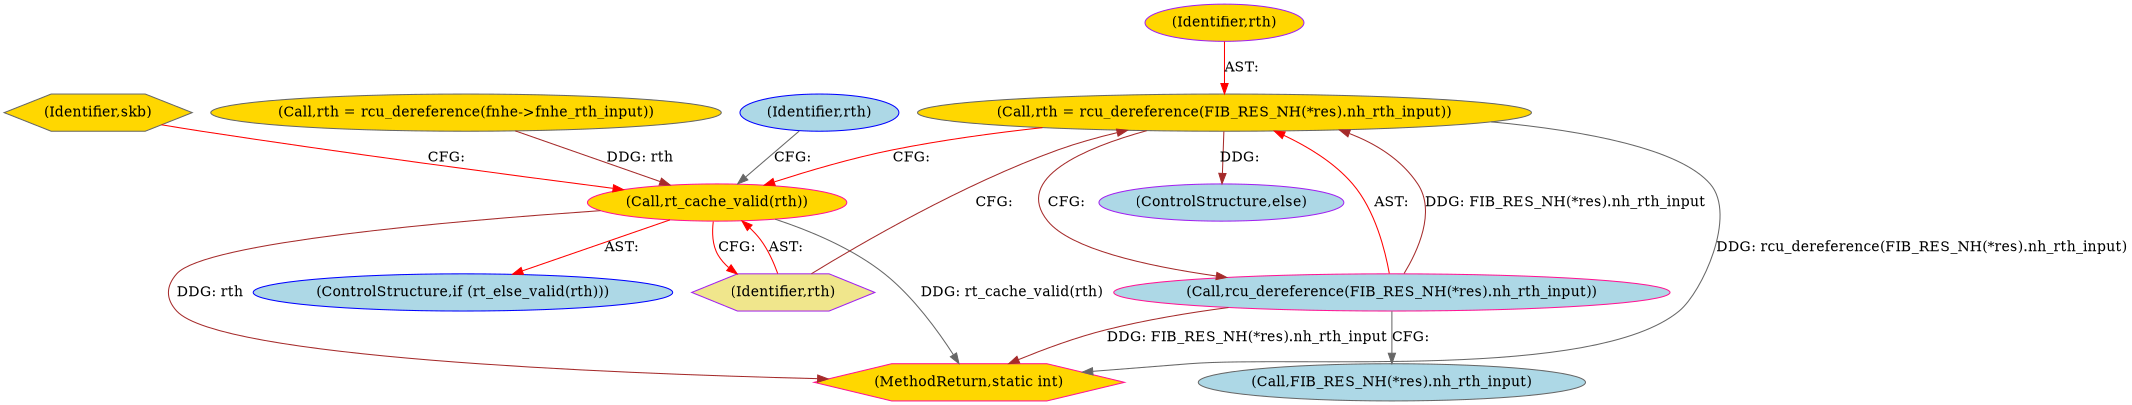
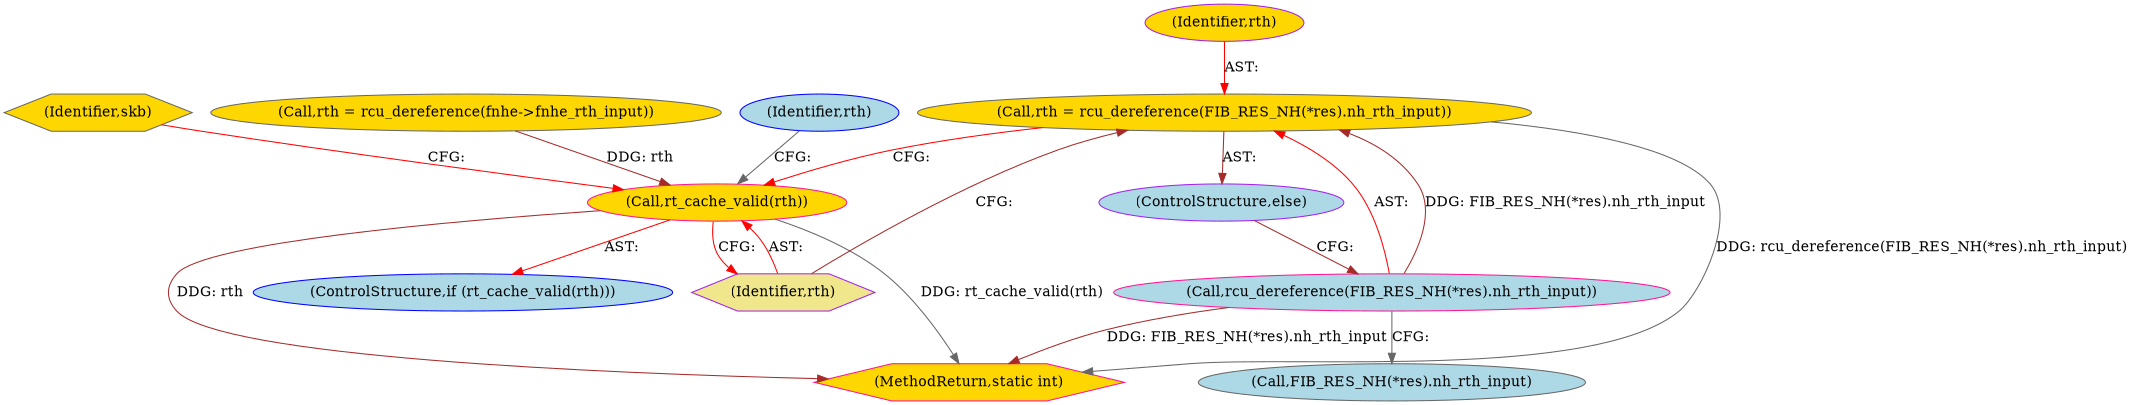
(1242, 158) -> (1242, 158)
(1056, 228) -> (1302, 245)
(463, 292) -> (463, 292)
